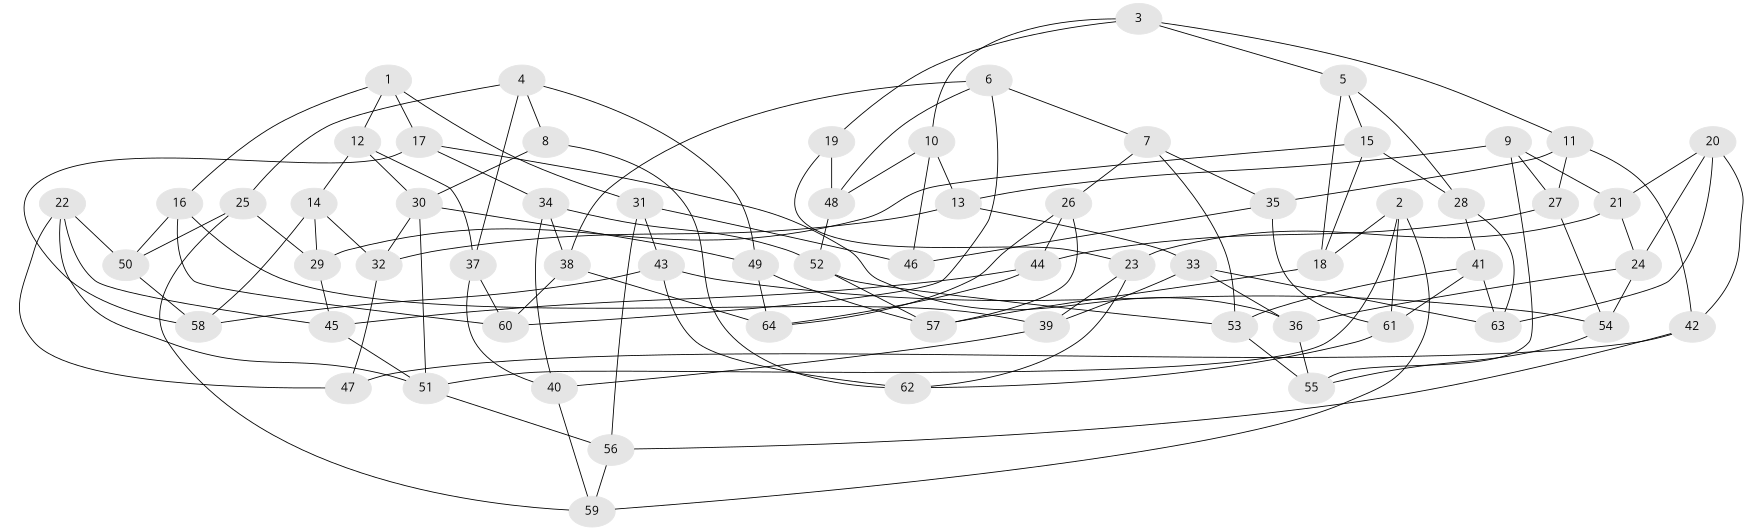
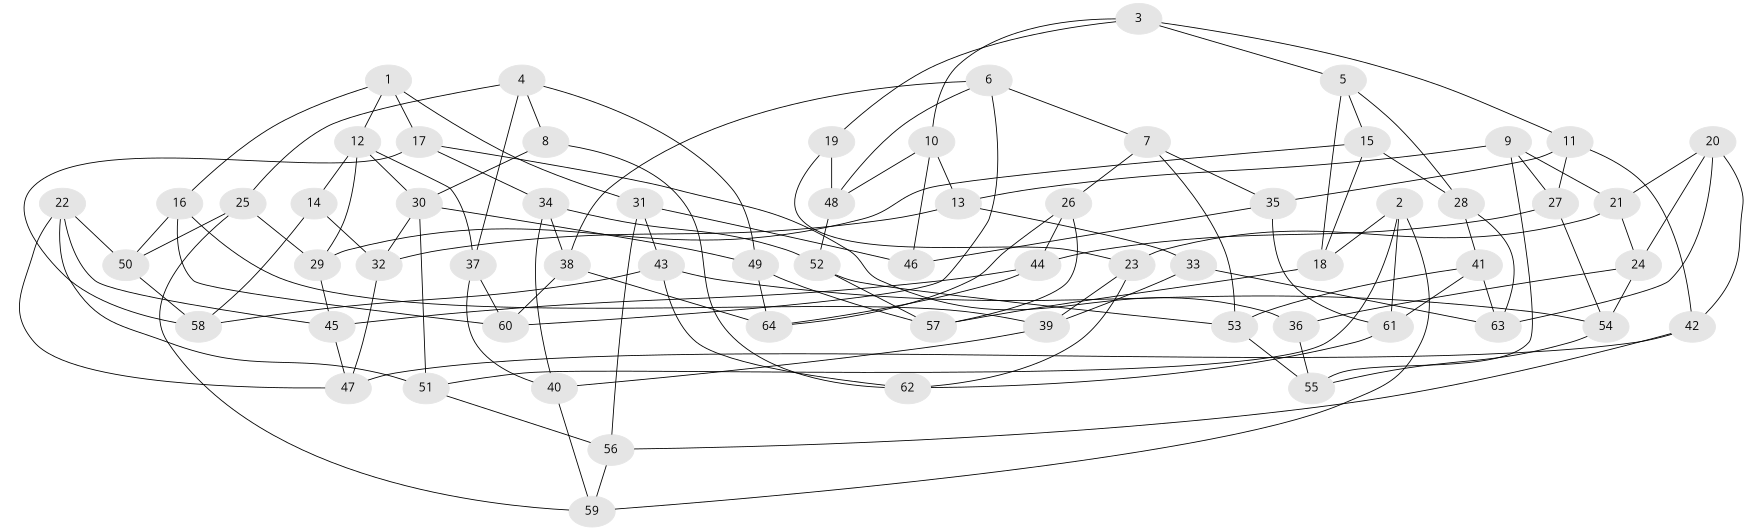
(316, 235) -> (349, 207)
(1255, 302) -> none
(379, 358) -> (340, 358)
